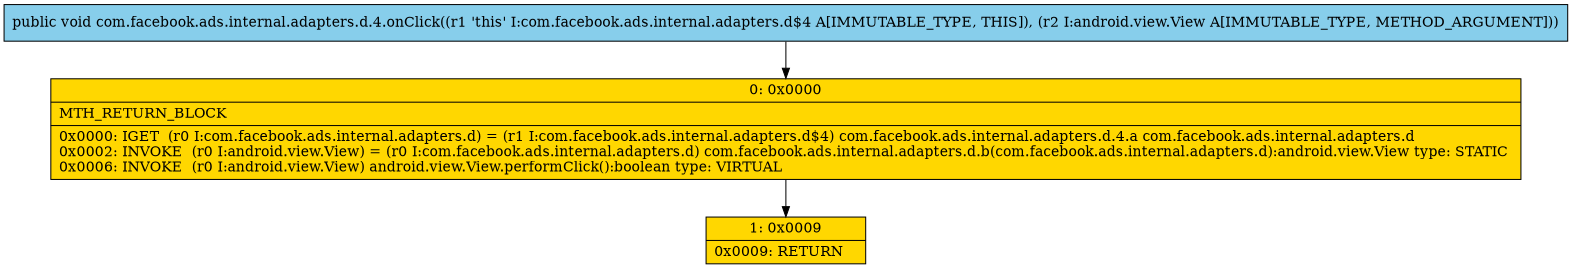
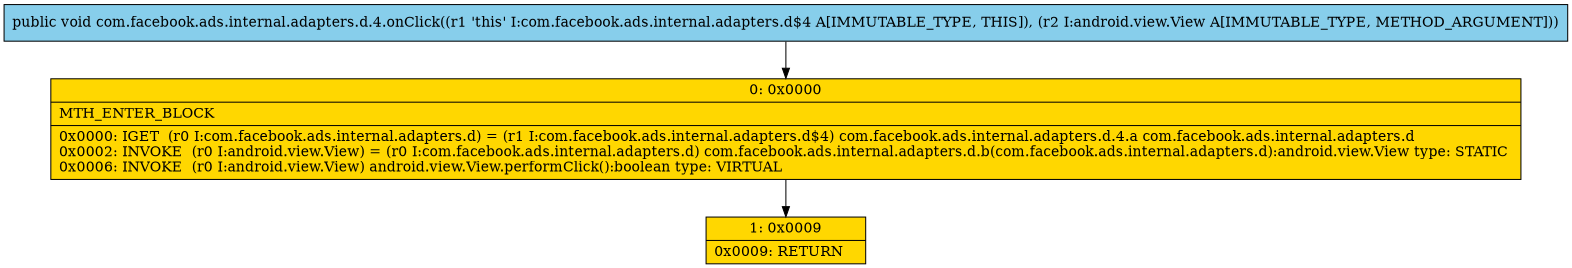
(143, 113) -> (137, 113)
